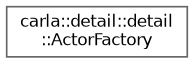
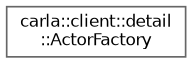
(97, 32) -> (96, 32)
